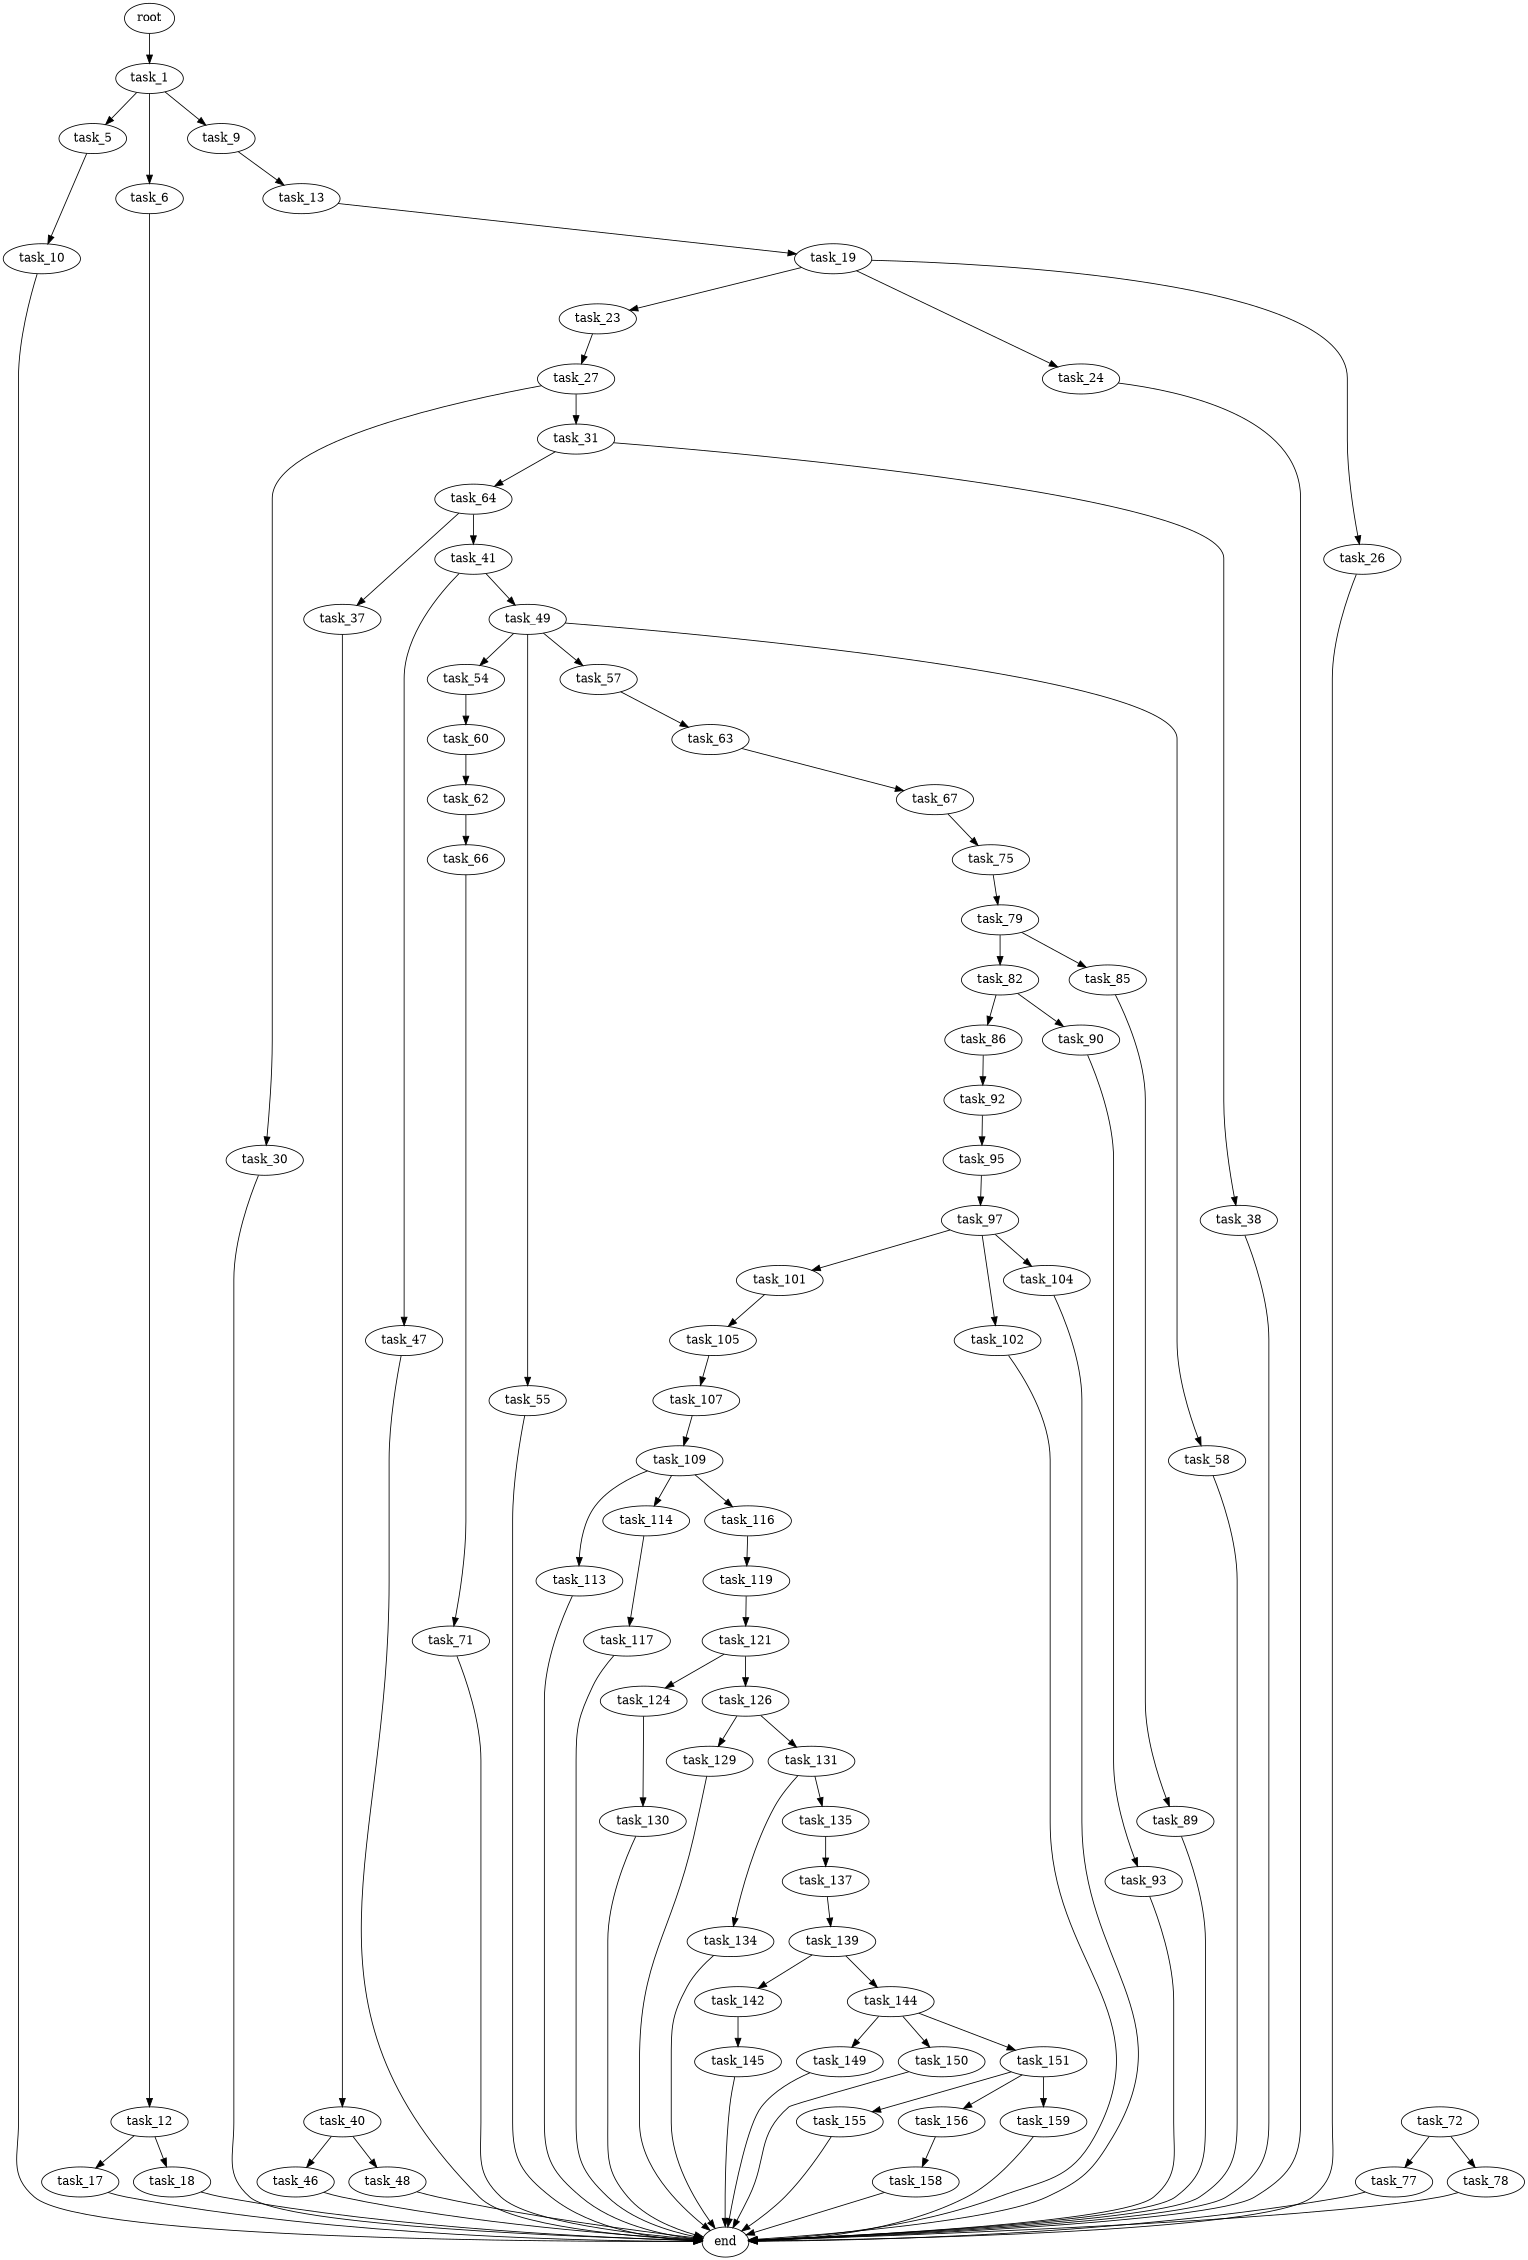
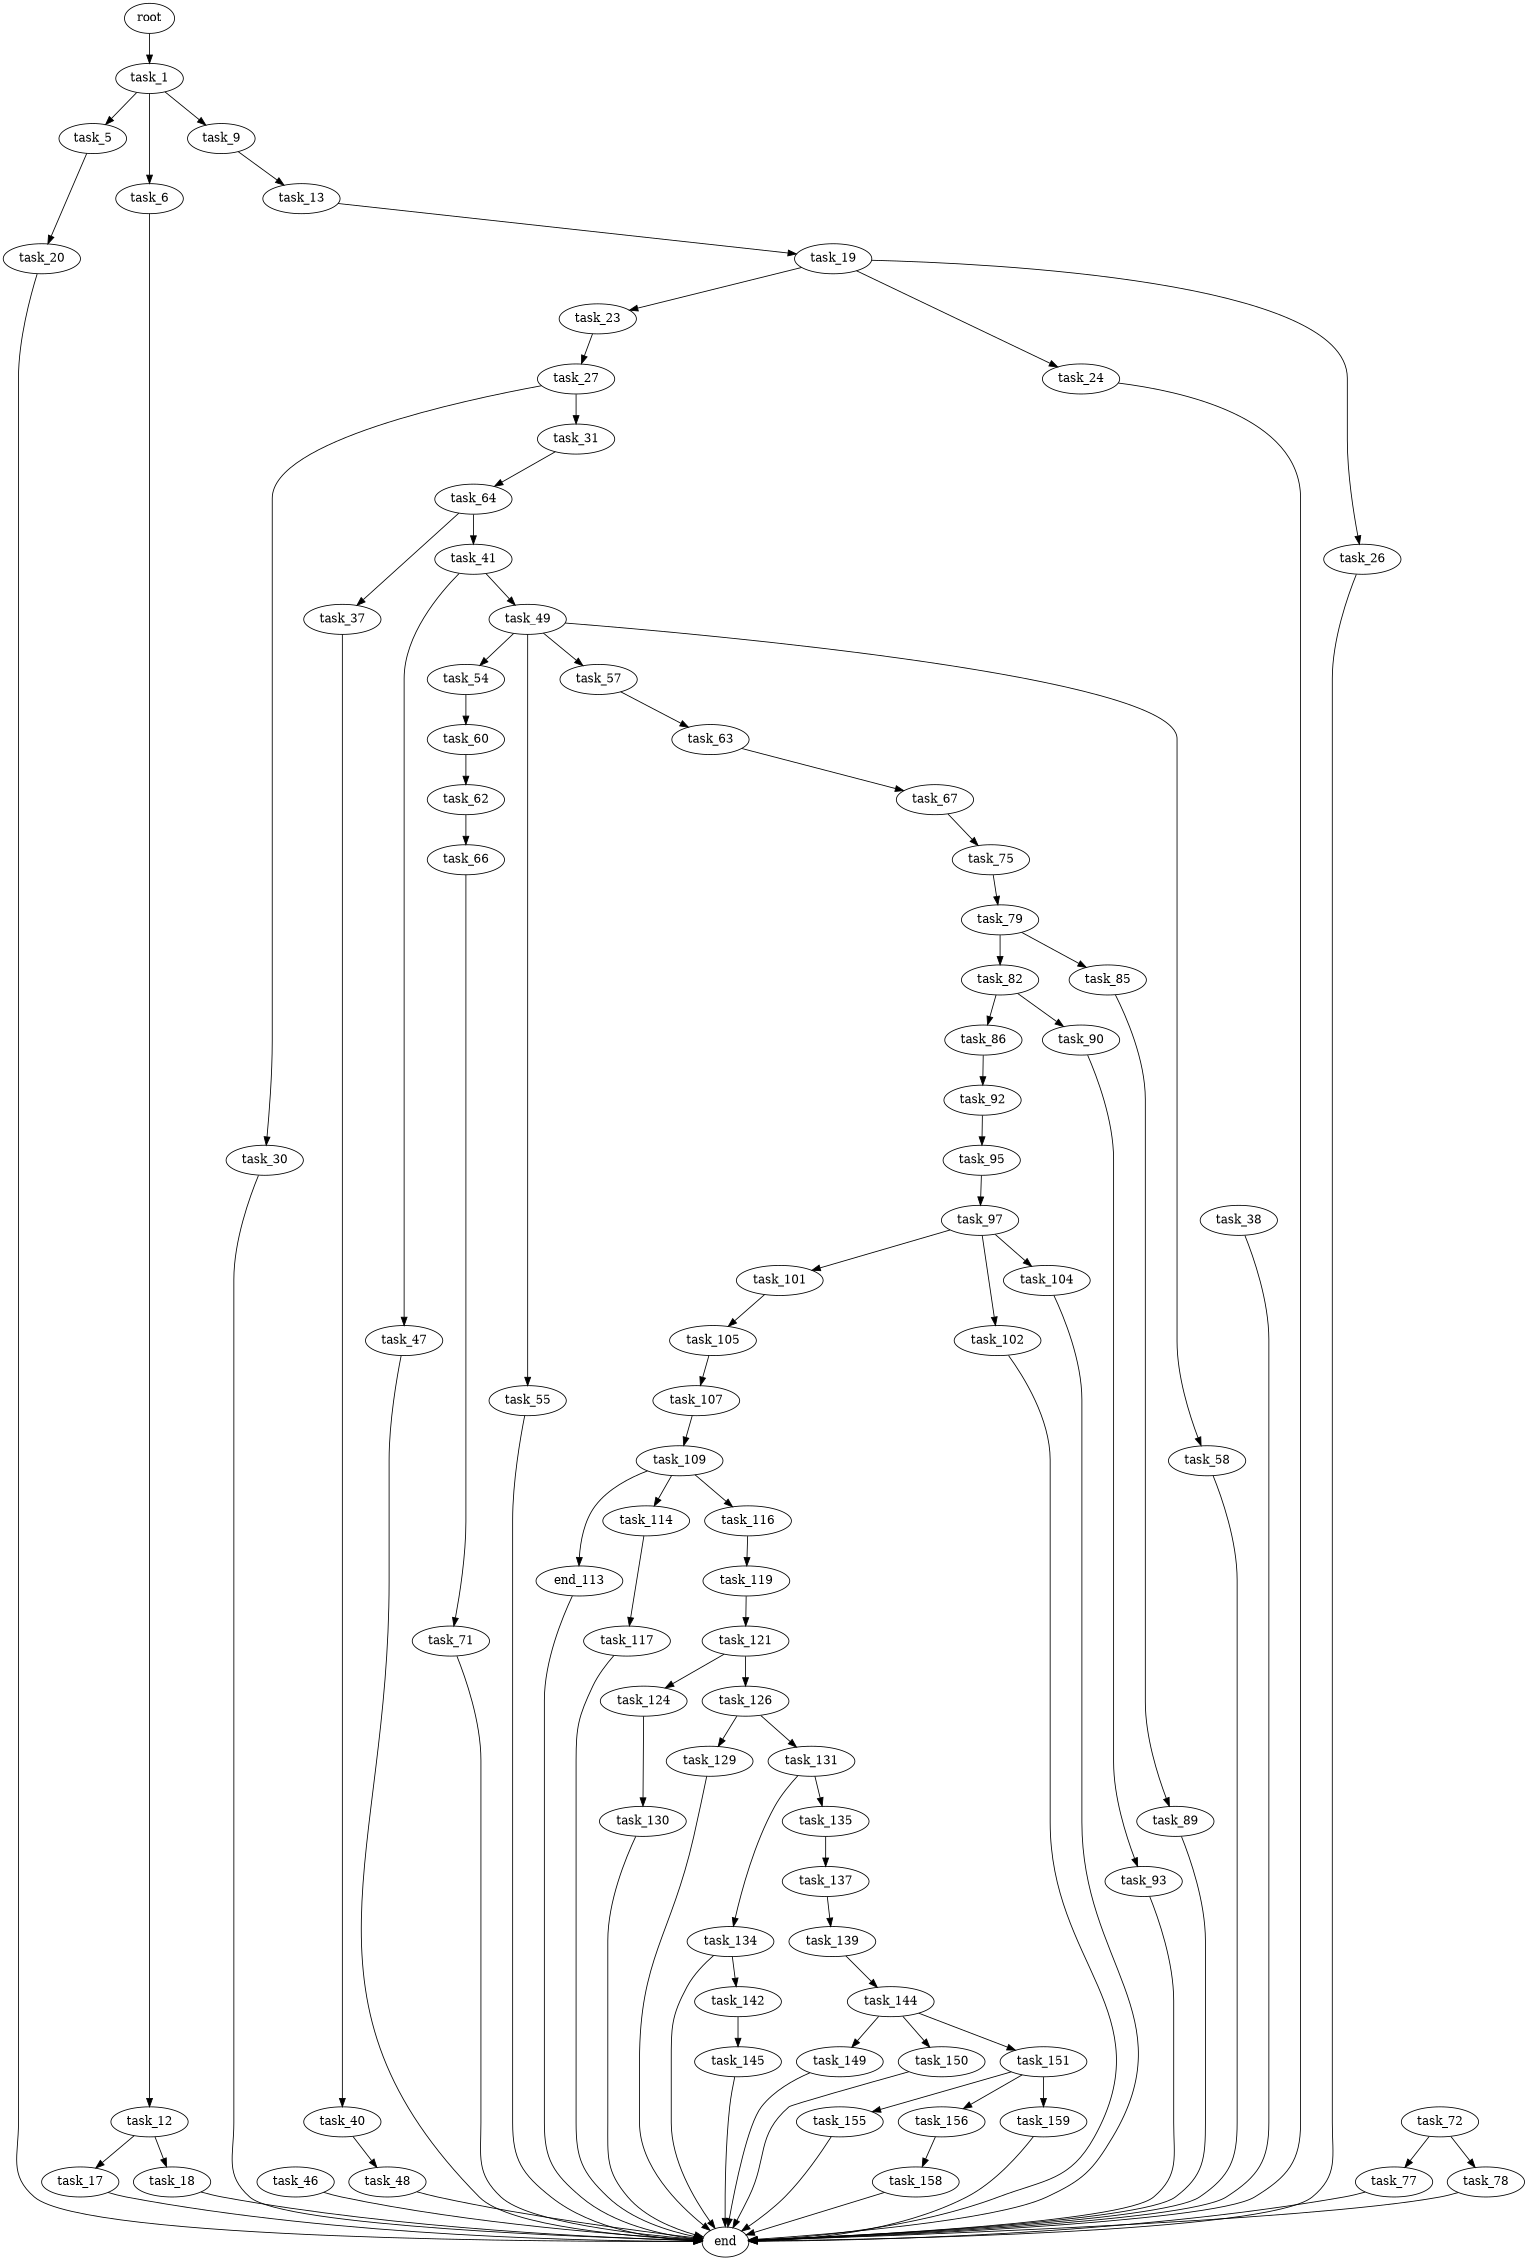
(42, 259) -> (42, 259)
(1224, 563) -> none
(579, 1581) -> (579, 1581)
(789, 1969) -> (734, 1968)
(322, 2149) -> none
